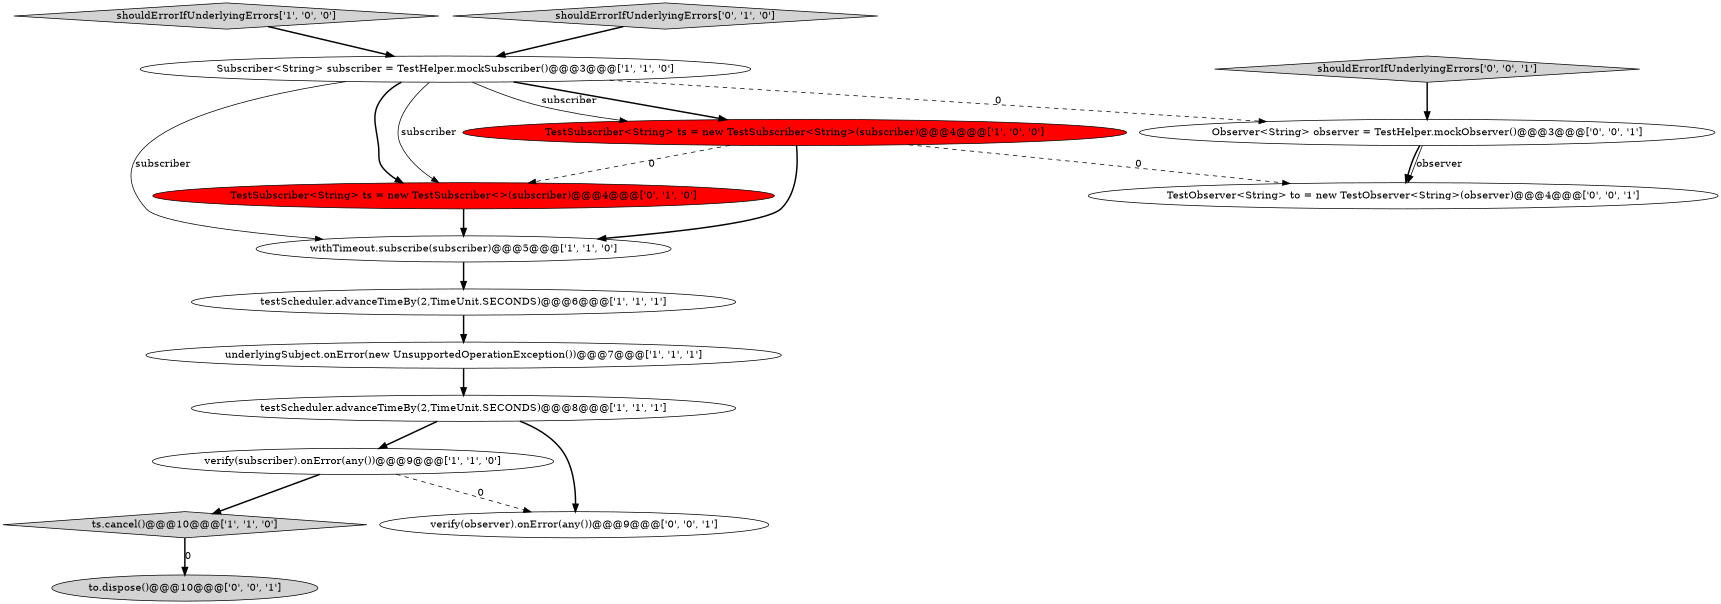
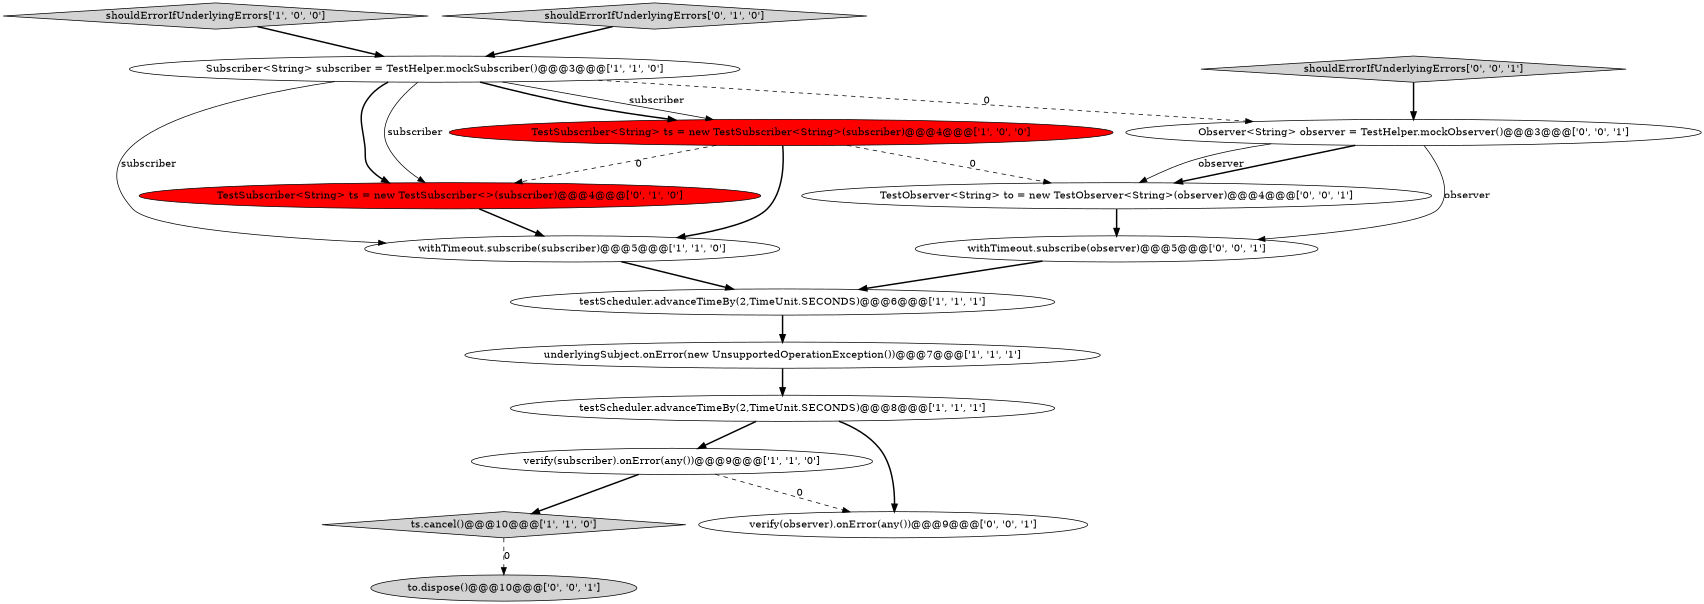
none -> (1117, 249)
(185, 553) -> (504, 553)
